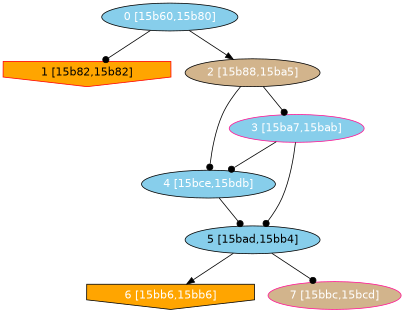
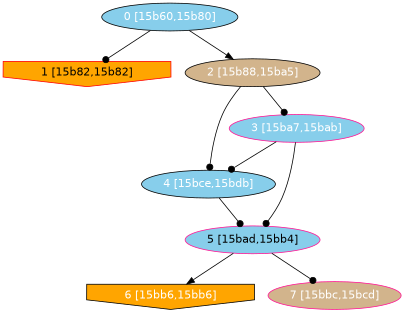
(253, 240) -> (253, 240)
